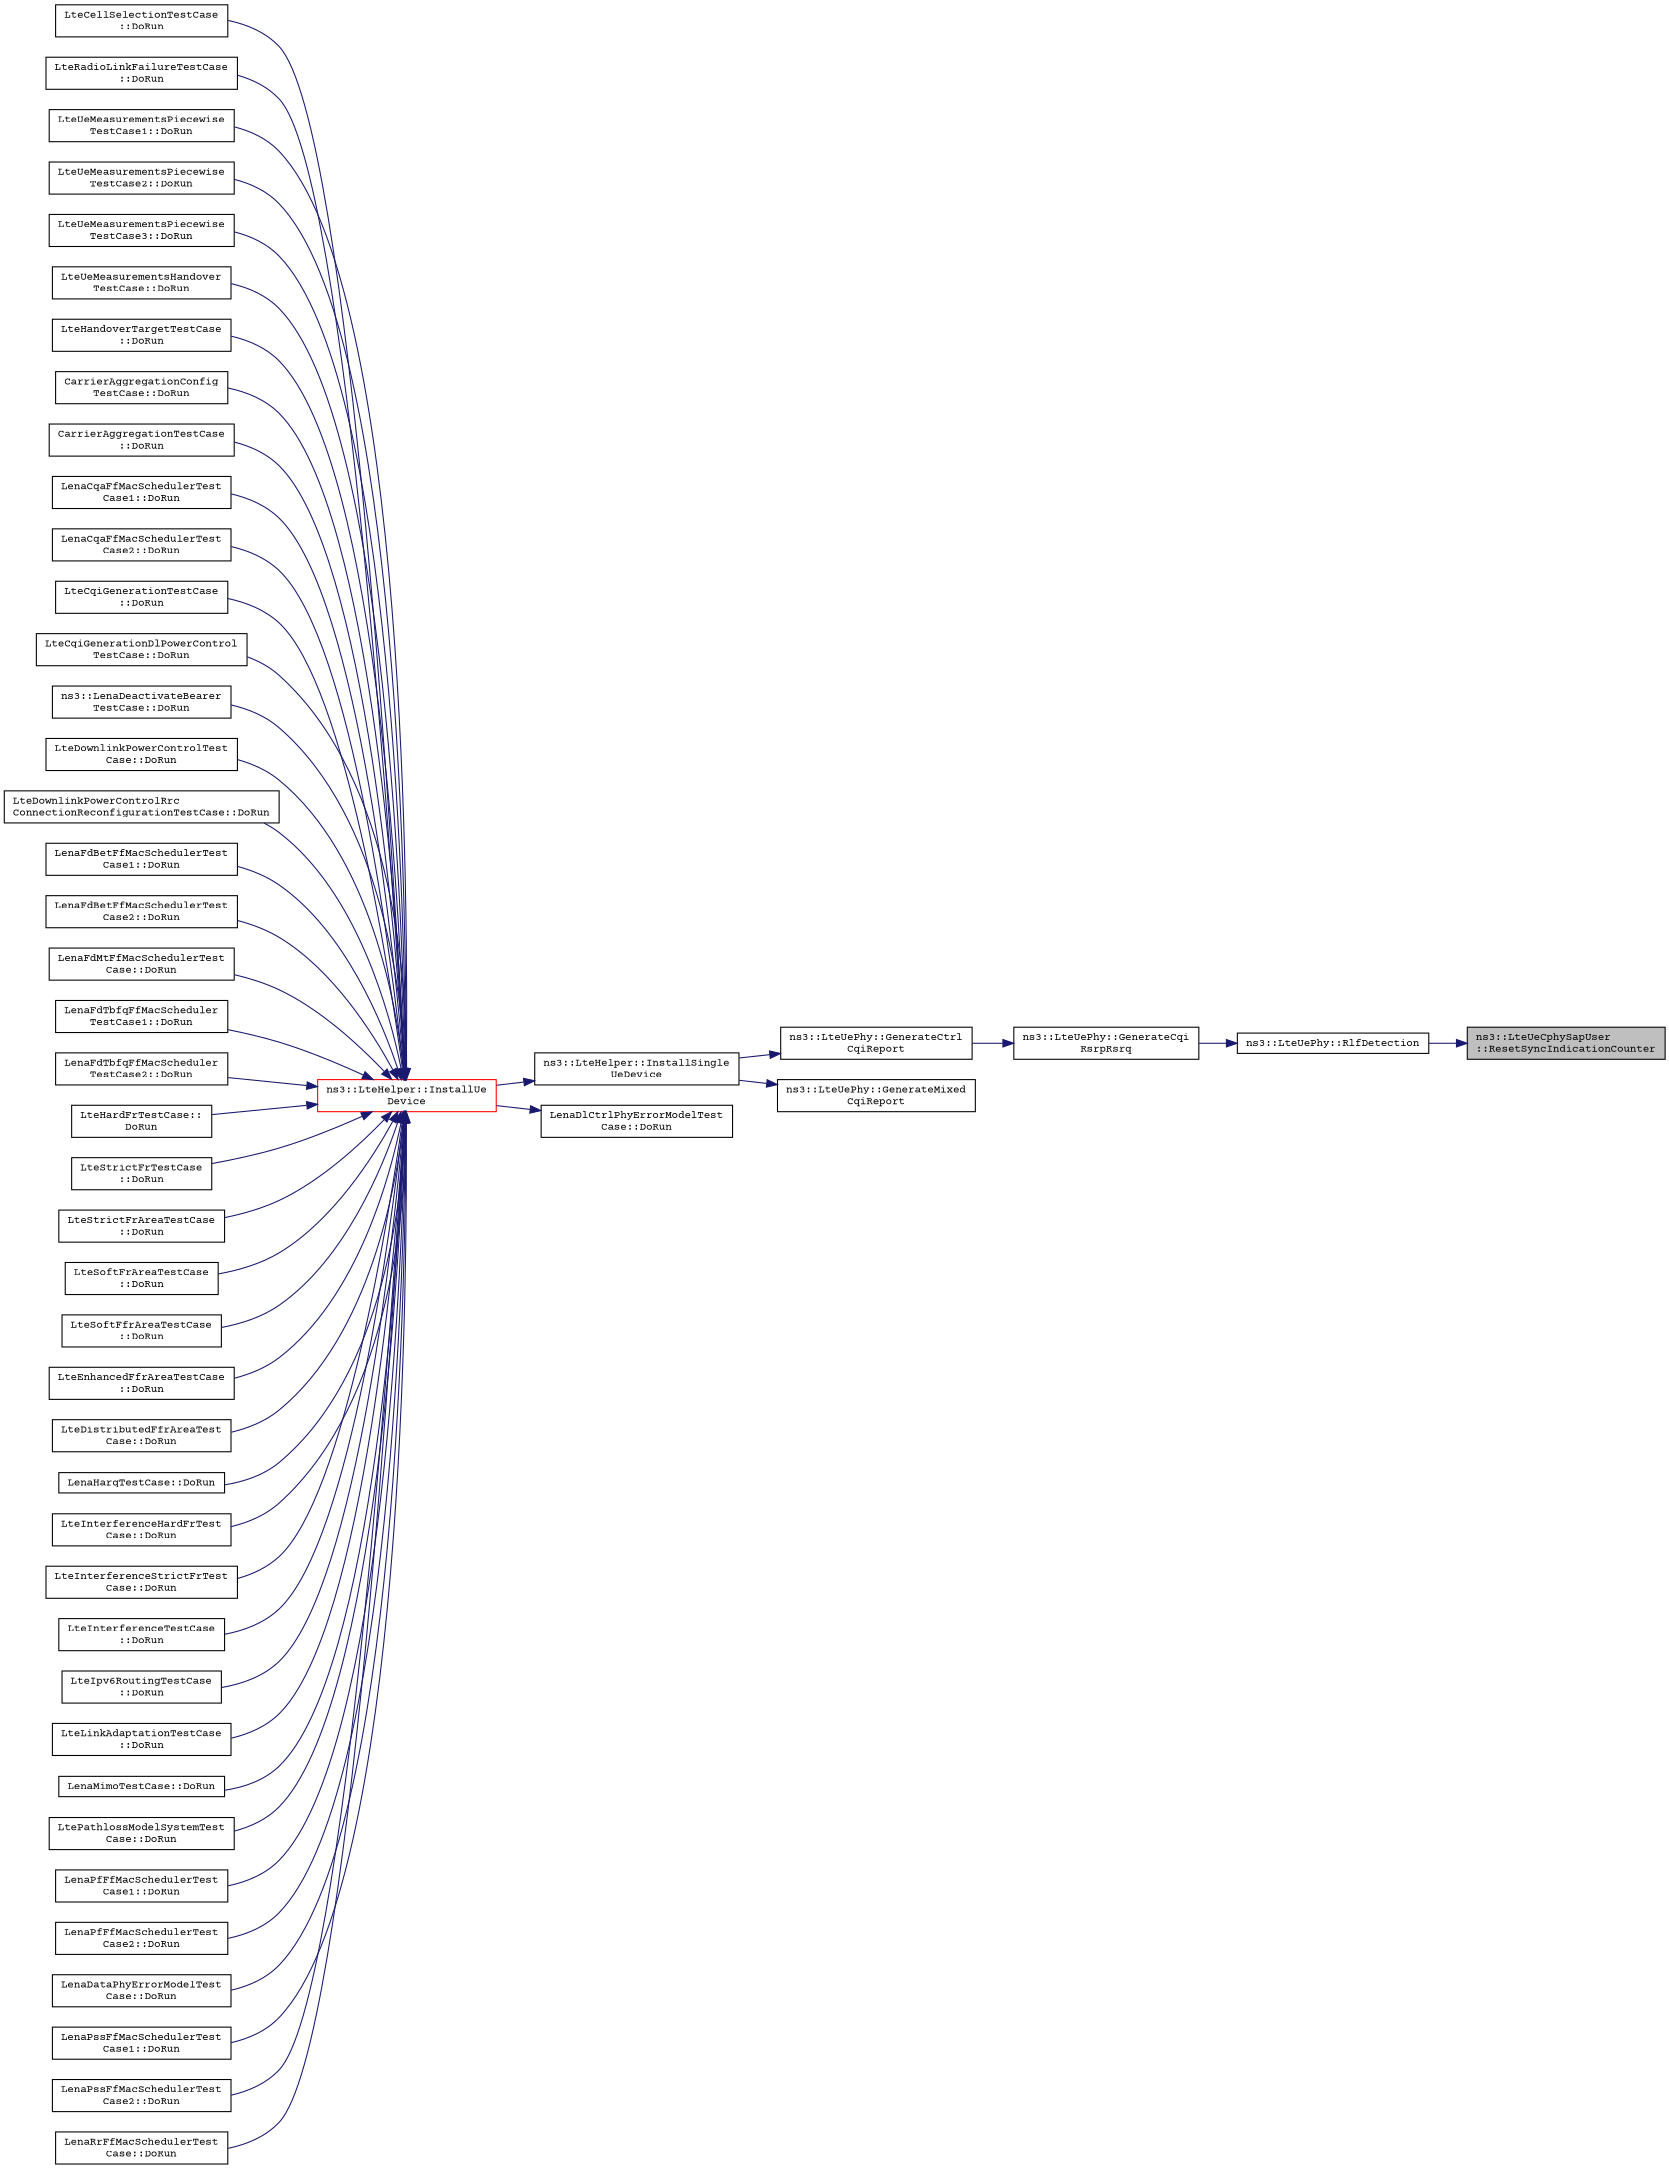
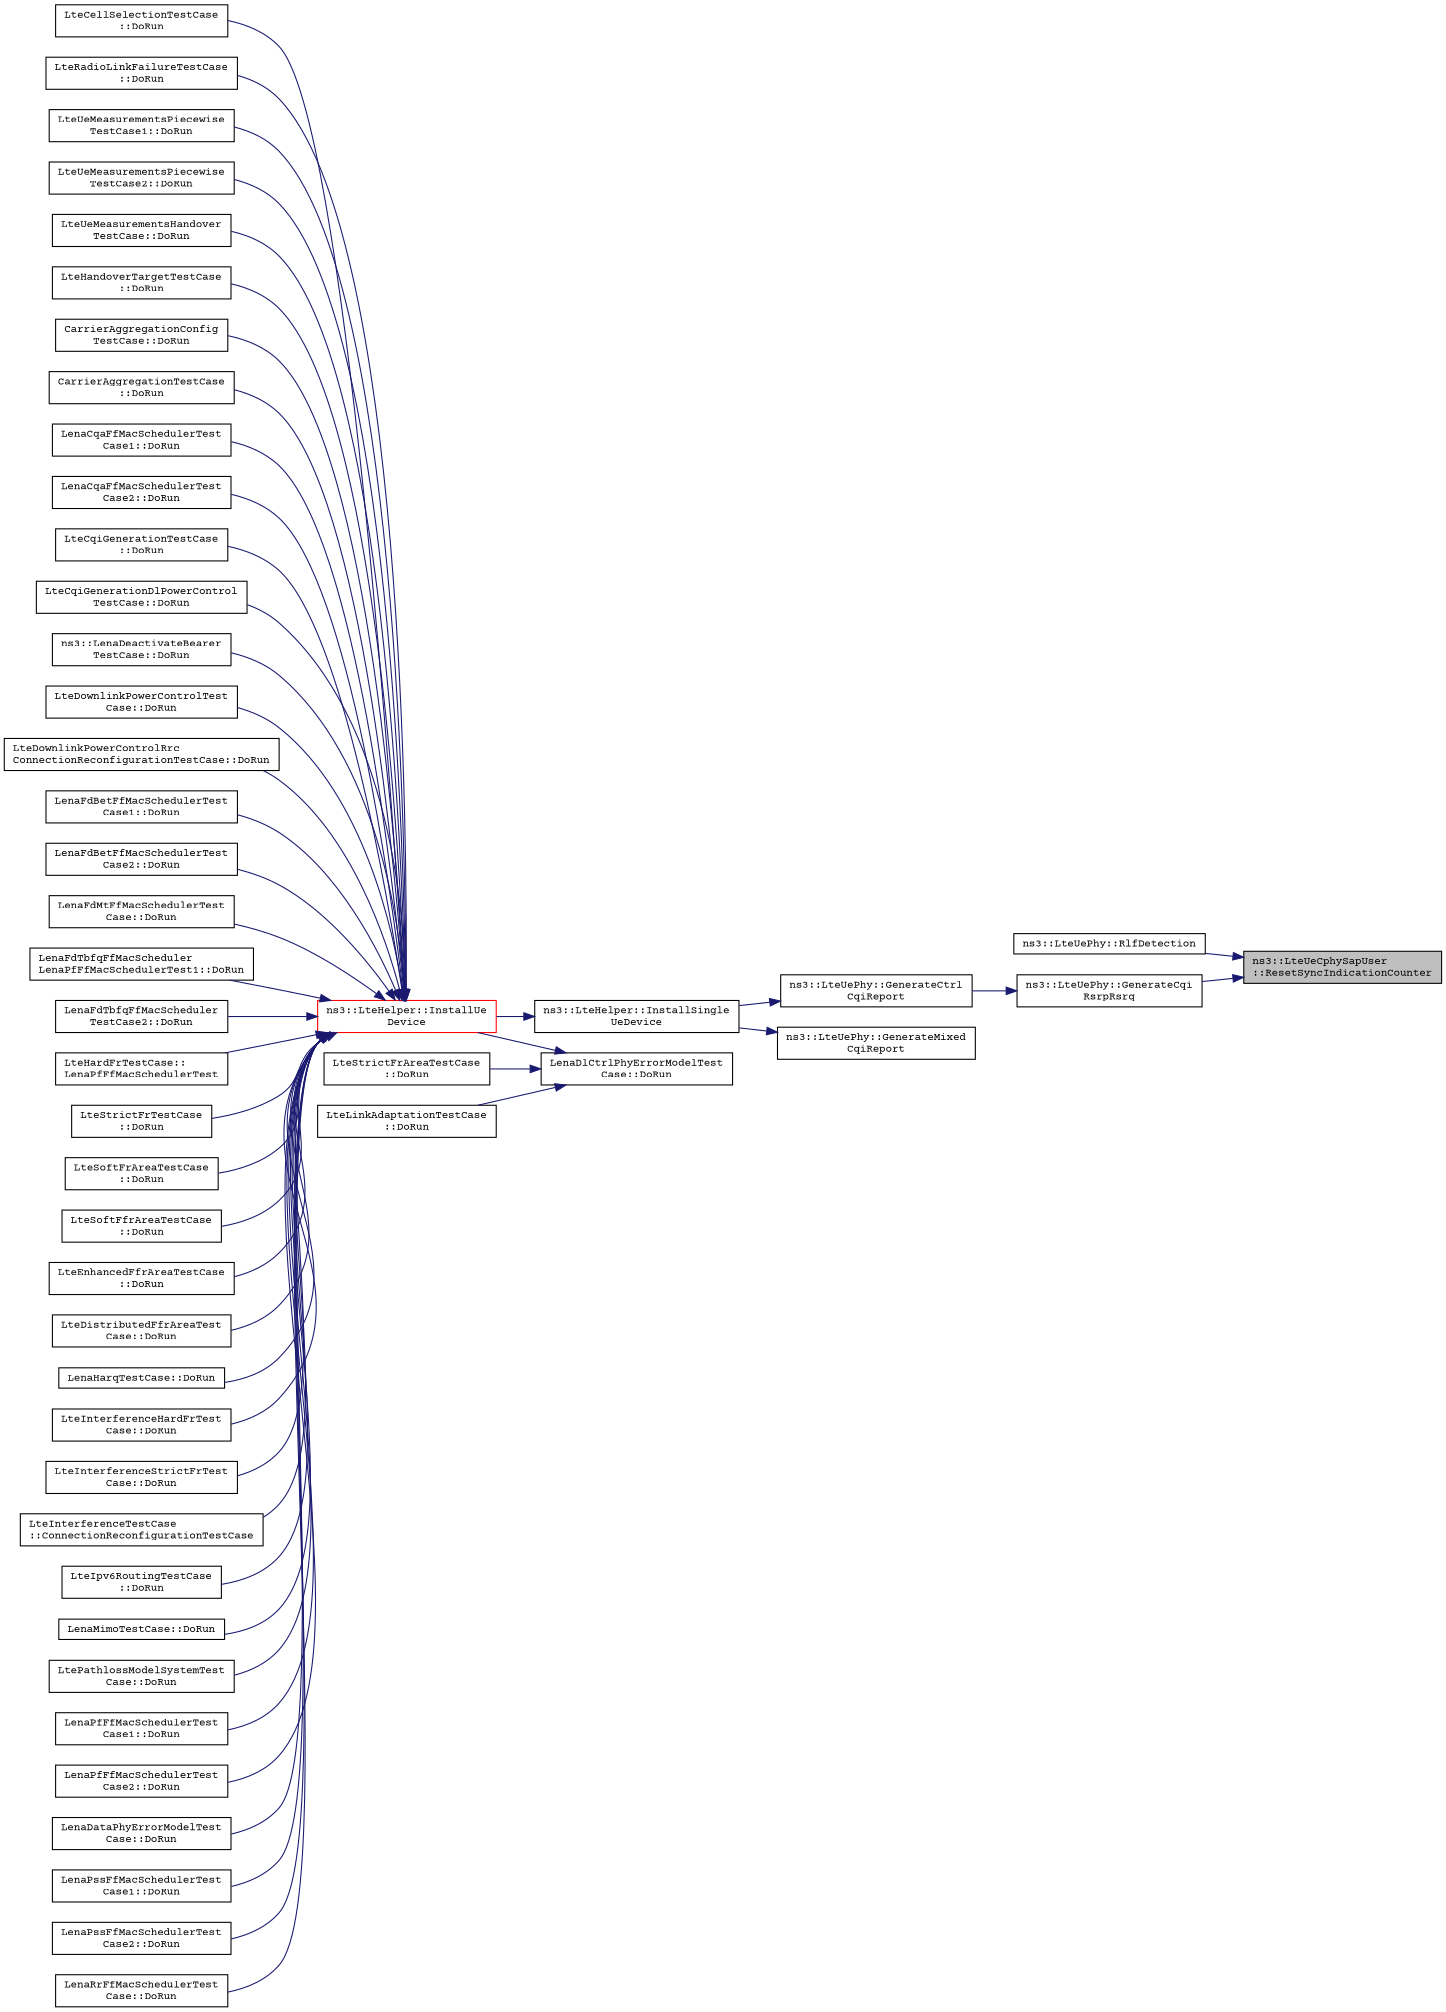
(142, 230) -> none
(142, 1017) -> (142, 964)
(1213, 1043) -> (1218, 980)
(142, 1121) -> (142, 1069)
(312, 1181) -> (510, 1069)
(367, 1453) -> (516, 1096)
(142, 1635) -> (142, 1530)
